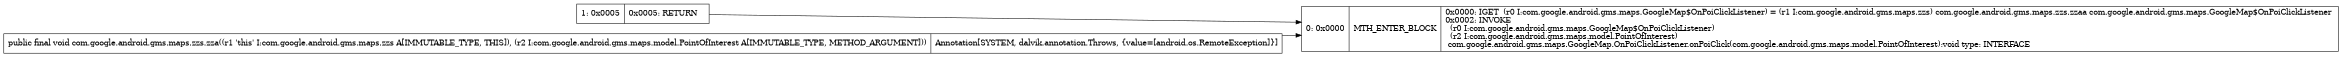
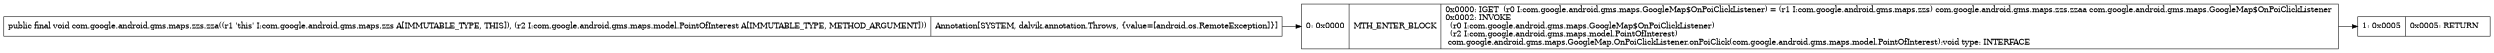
(1003, 18) -> (2345, 26)
